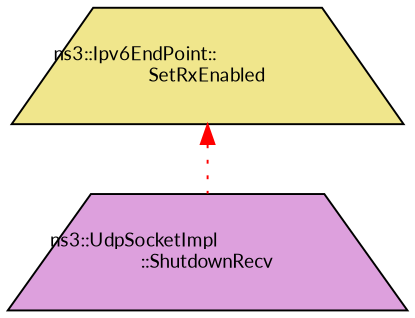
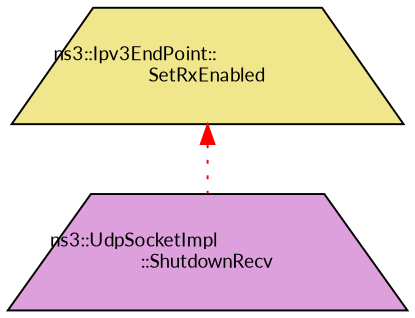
(208, 66) -> (208, 66)
